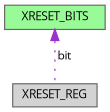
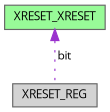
(55, 17) -> (55, 17)
